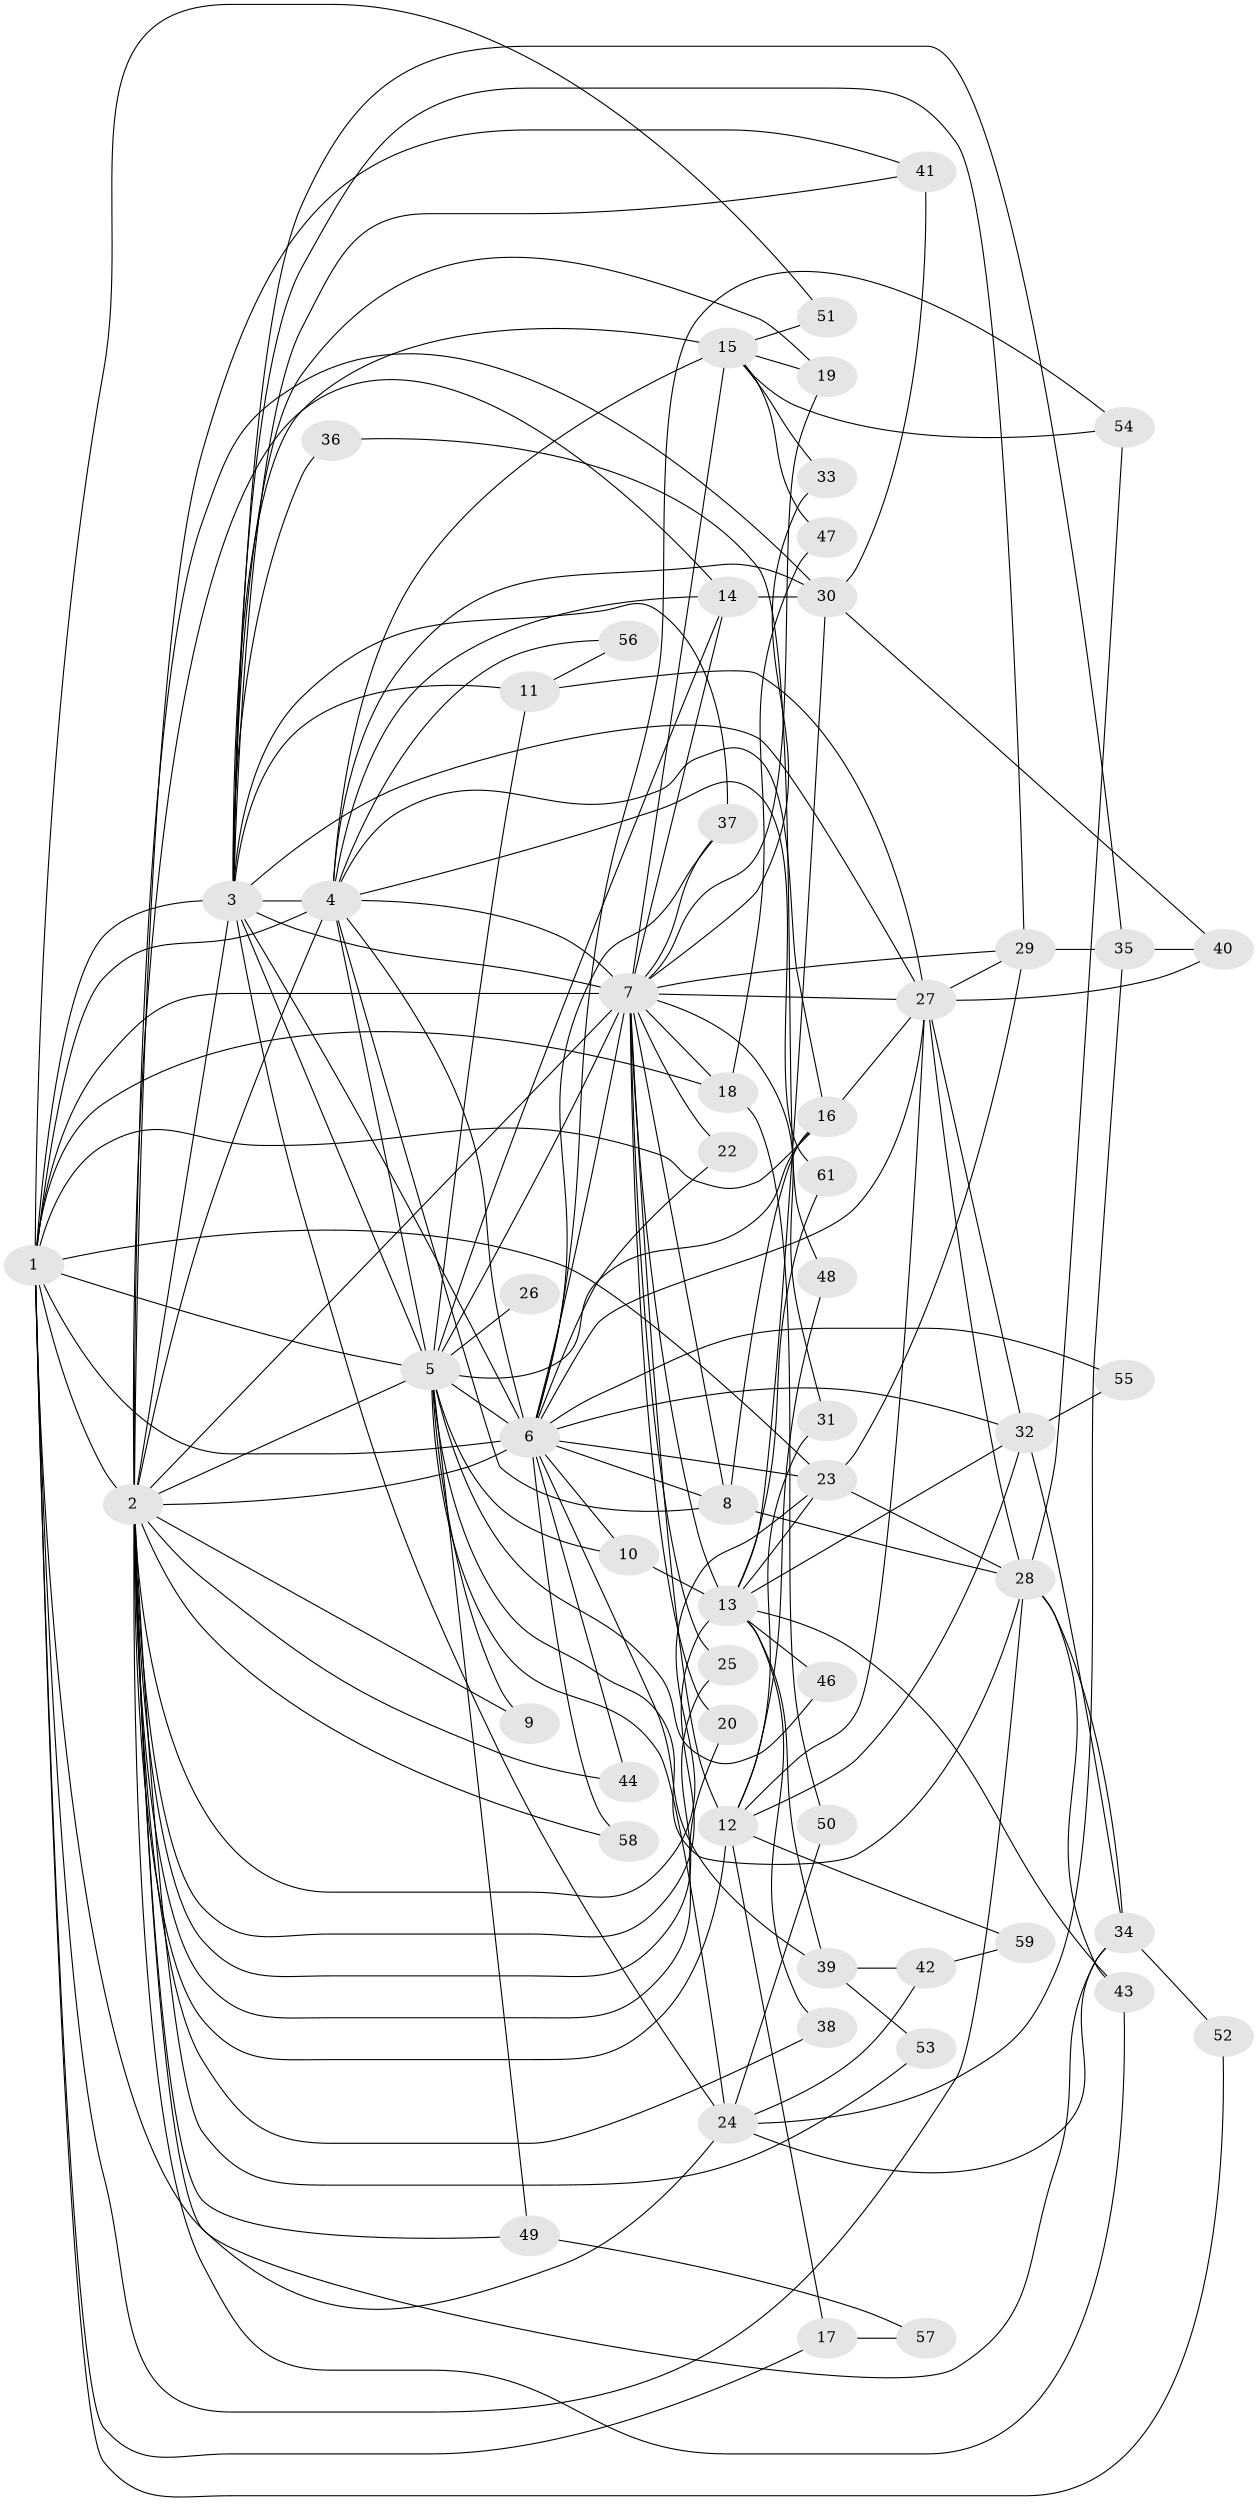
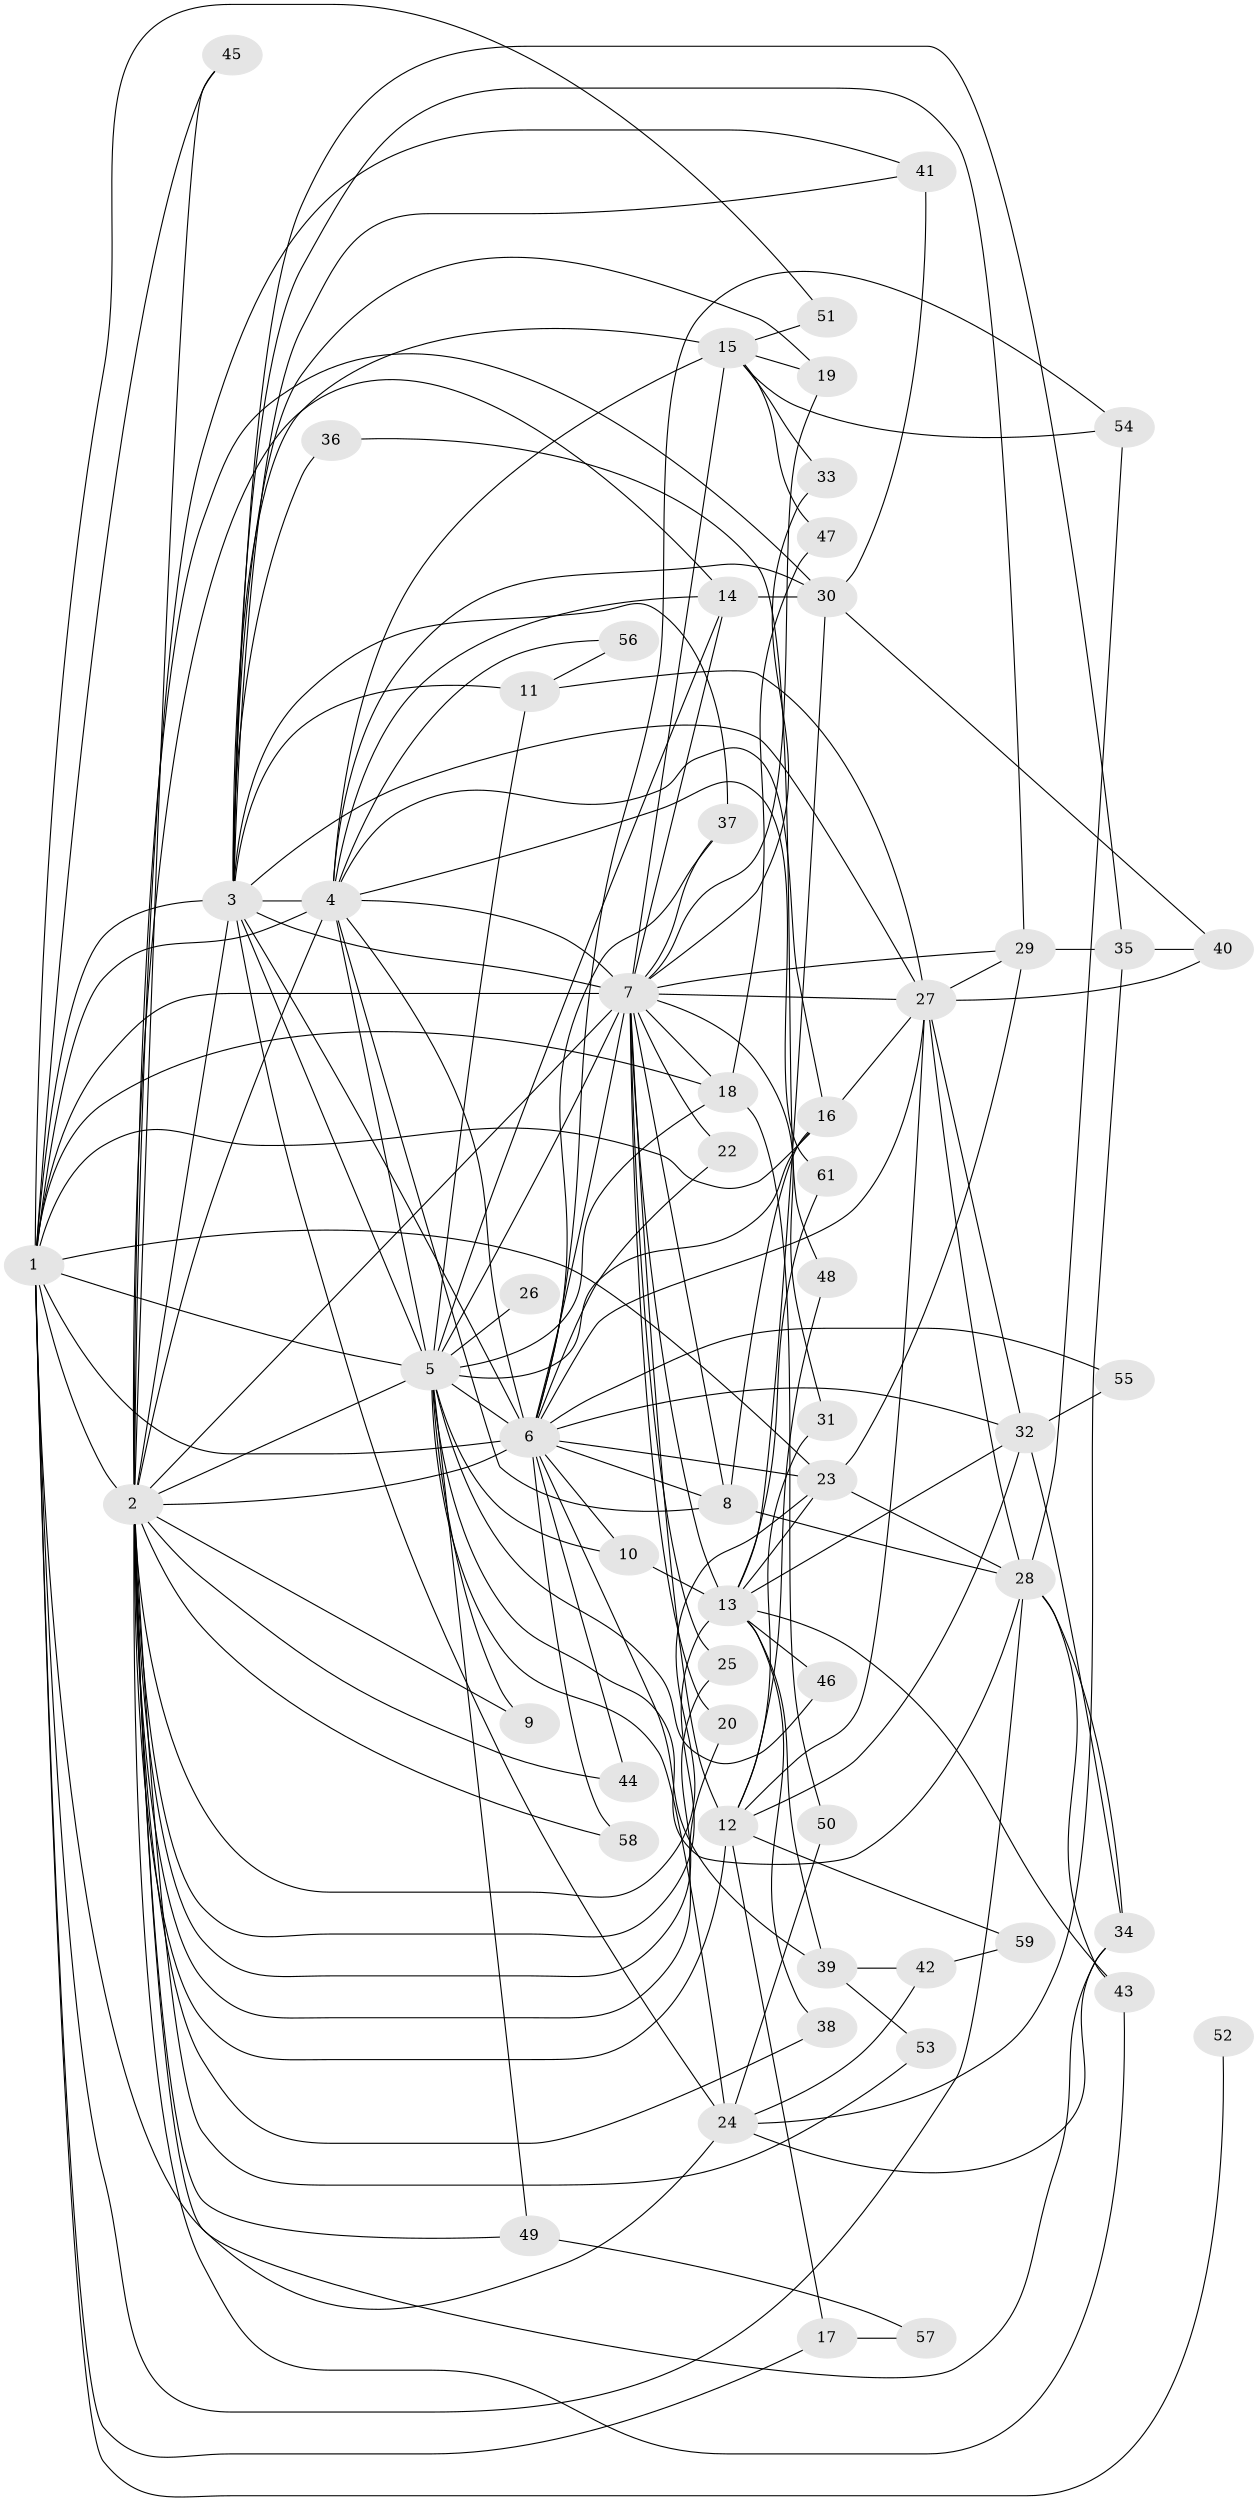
none -> (232, 55)
none -> (582, 1256)
(1175, 1984) -> none
